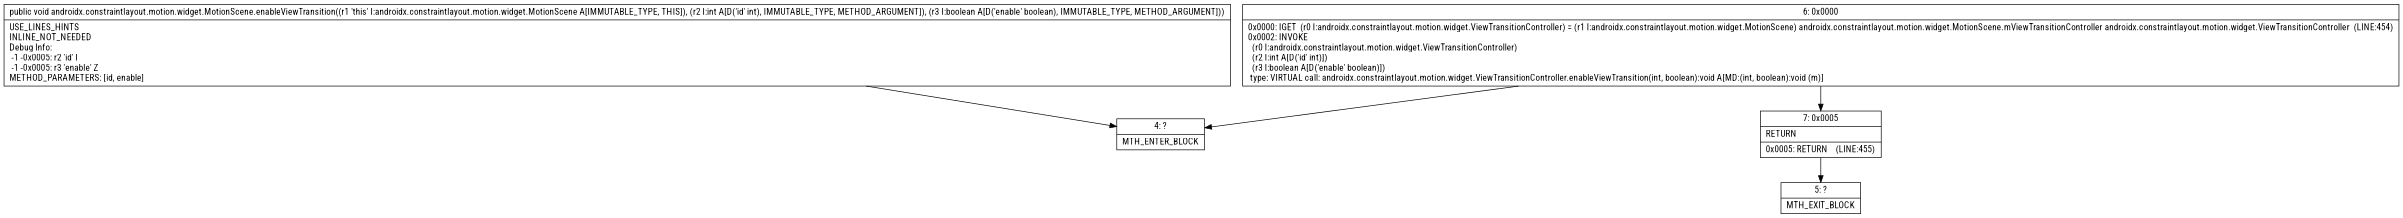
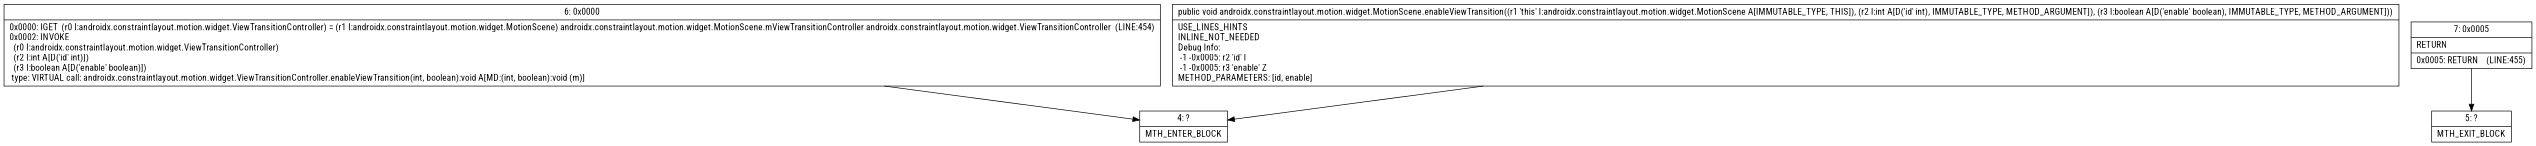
(1821, 95) -> none
